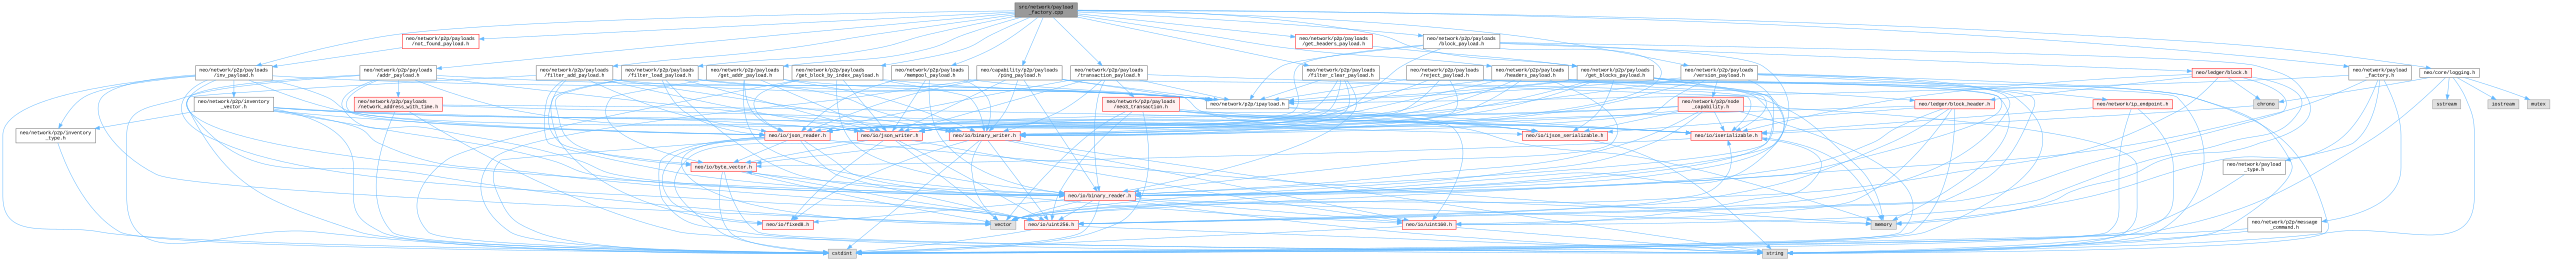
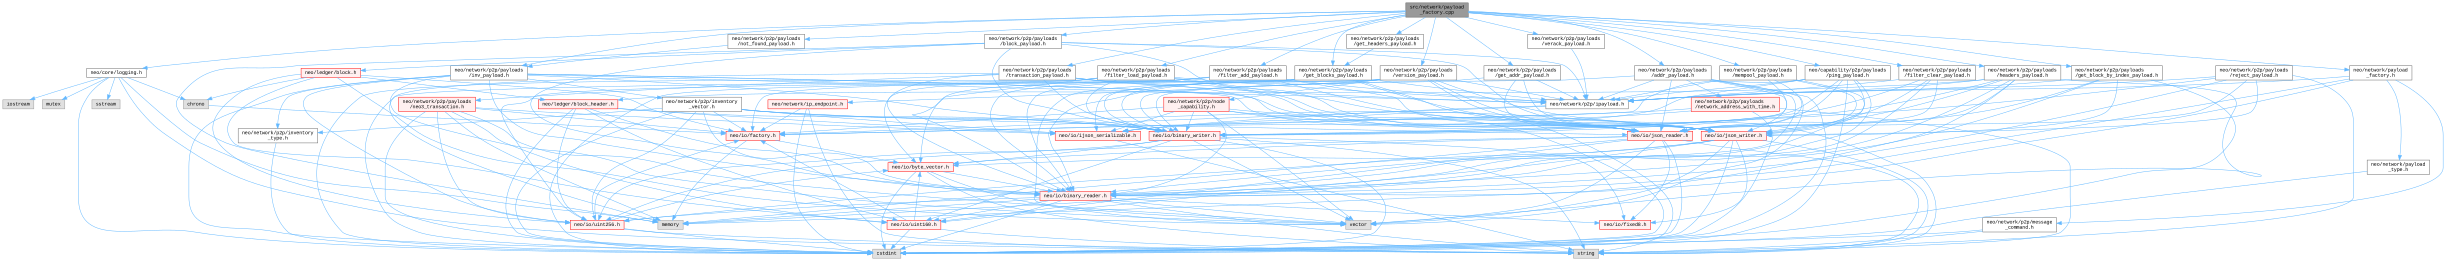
(441, 41) -> (766, 41)
(1334, 41) -> (1385, 41)
none -> (1566, 41)
(630, 93) -> (918, 191)
(956, 94) -> none
(740, 99) -> none
none -> (1266, 107)
(1255, 116) -> none
(2194, 121) -> (1926, 218)
none -> (896, 122)
(1726, 136) -> (753, 136)
(1893, 149) -> none
(584, 167) -> (387, 92)
(883, 179) -> none
none -> (358, 187)
